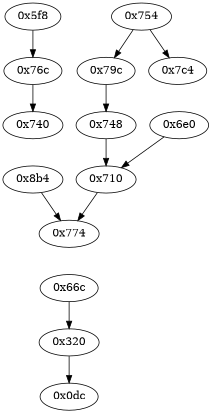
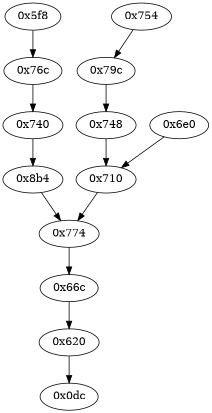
(178, 71) -> none
none -> (33, 149)
none -> (69, 257)
(69, 342) -> (69, 342)
